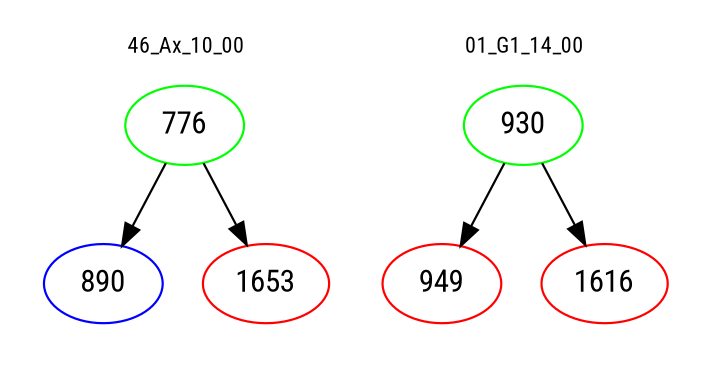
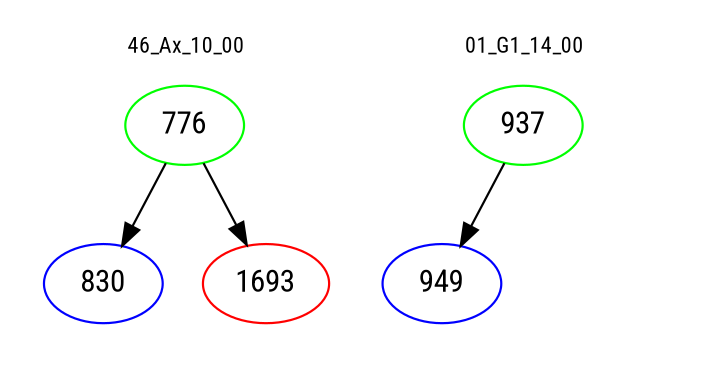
(523, 125) -> (523, 125)
(103, 284) -> (103, 284)
(266, 284) -> (266, 284)
(442, 284) -> (442, 284)
(605, 284) -> none
